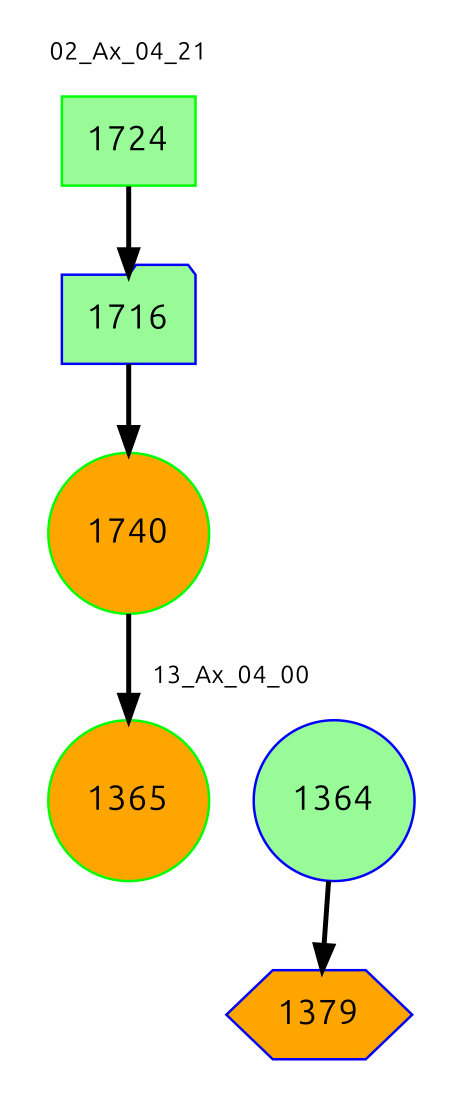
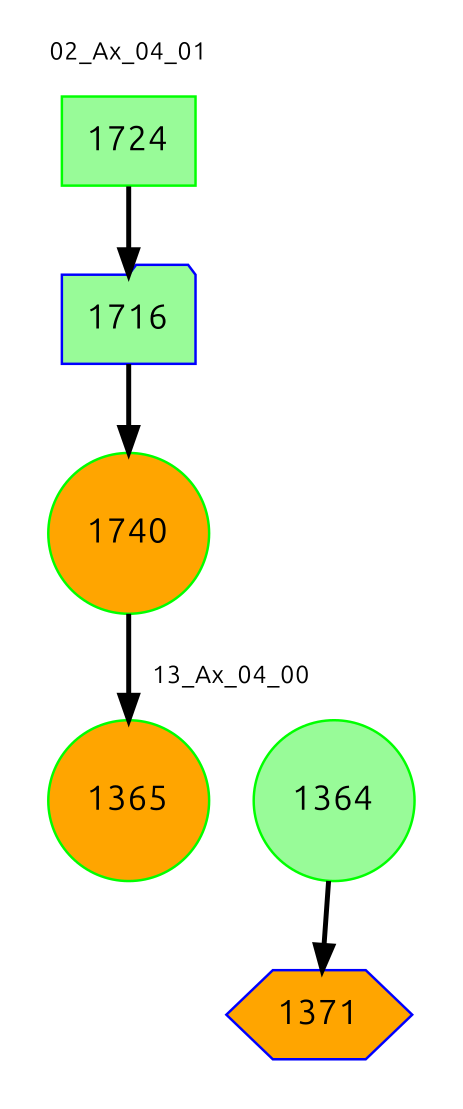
(129, 53) -> (129, 53)
(334, 801) -> (334, 801)
(319, 1015) -> (319, 1015)
